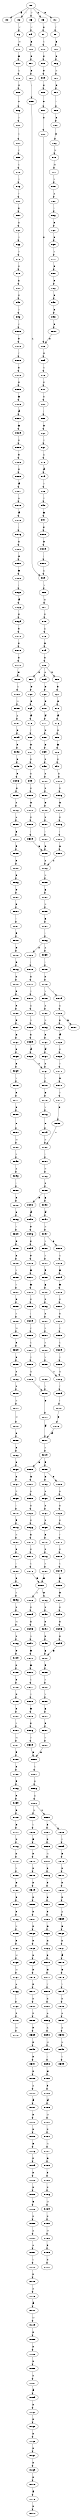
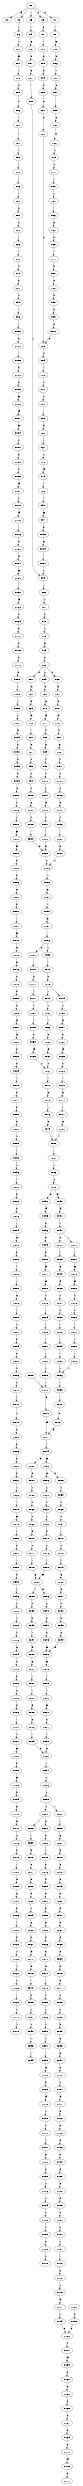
(59, 1019) -> (62, 1034)
(32, 2331) -> (63, 2328)
